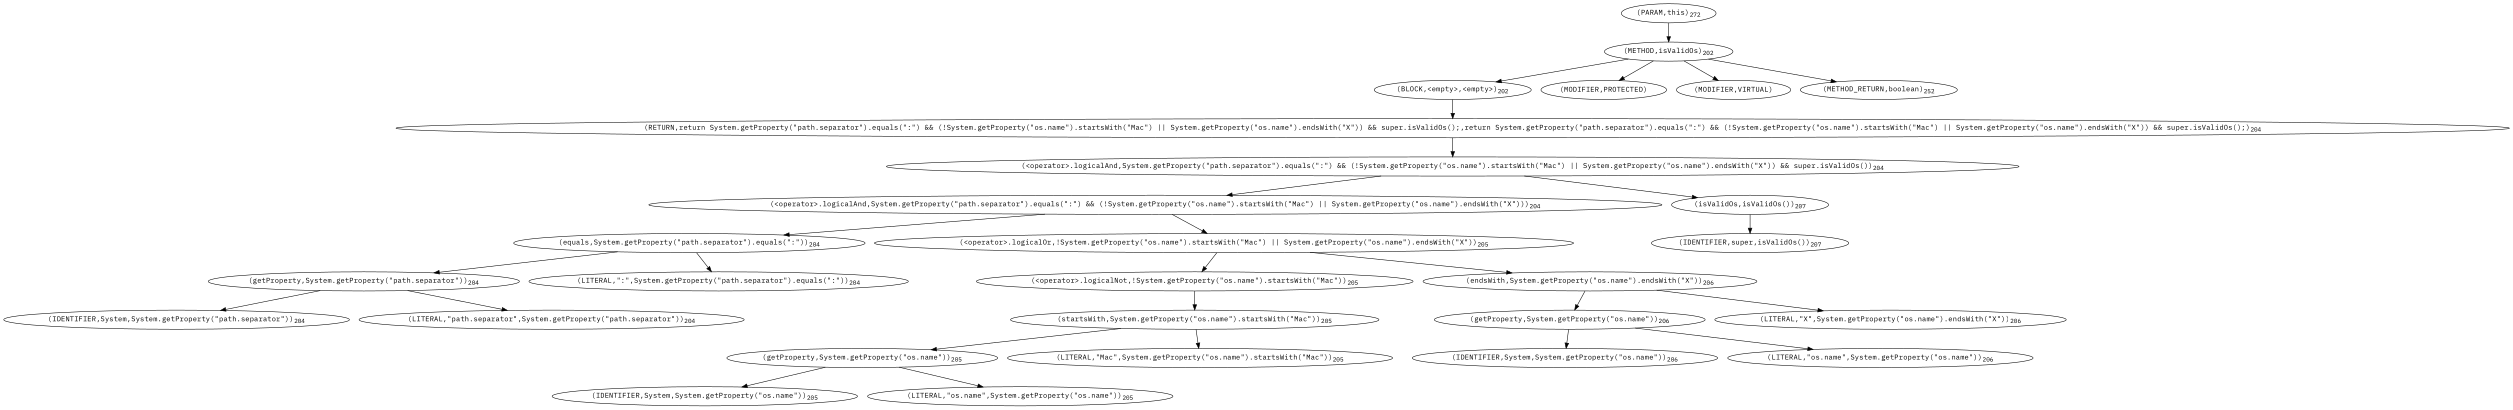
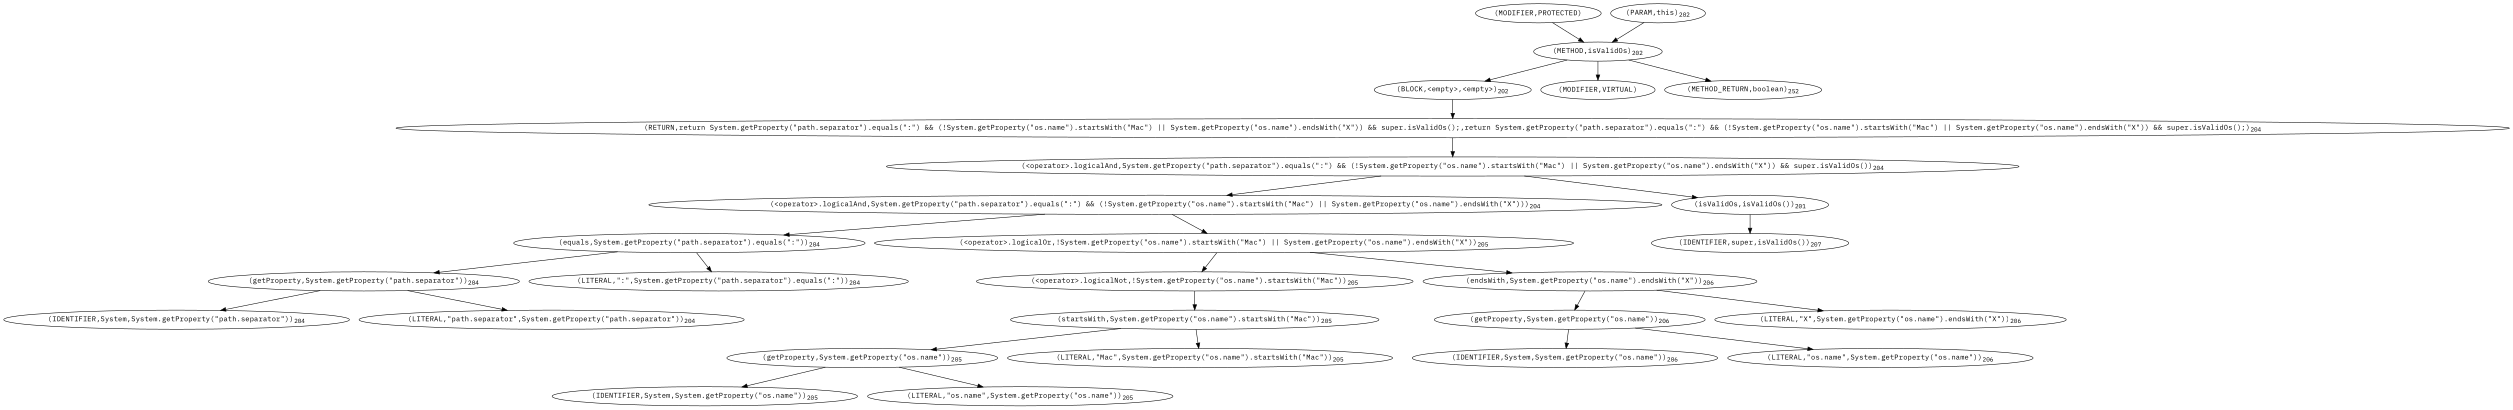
(1695, 13) -> (1685, 13)
(1639, 69) -> (1566, 31)
(1801, 204) -> (1801, 204)
